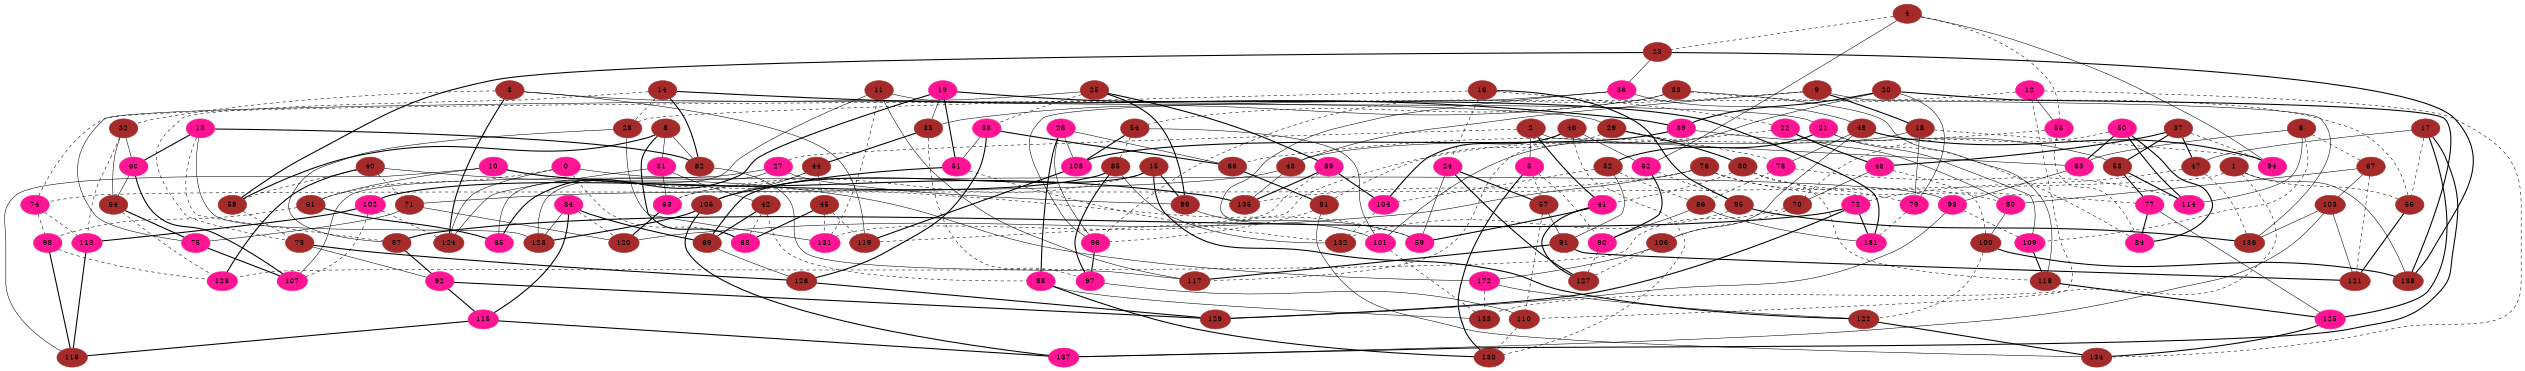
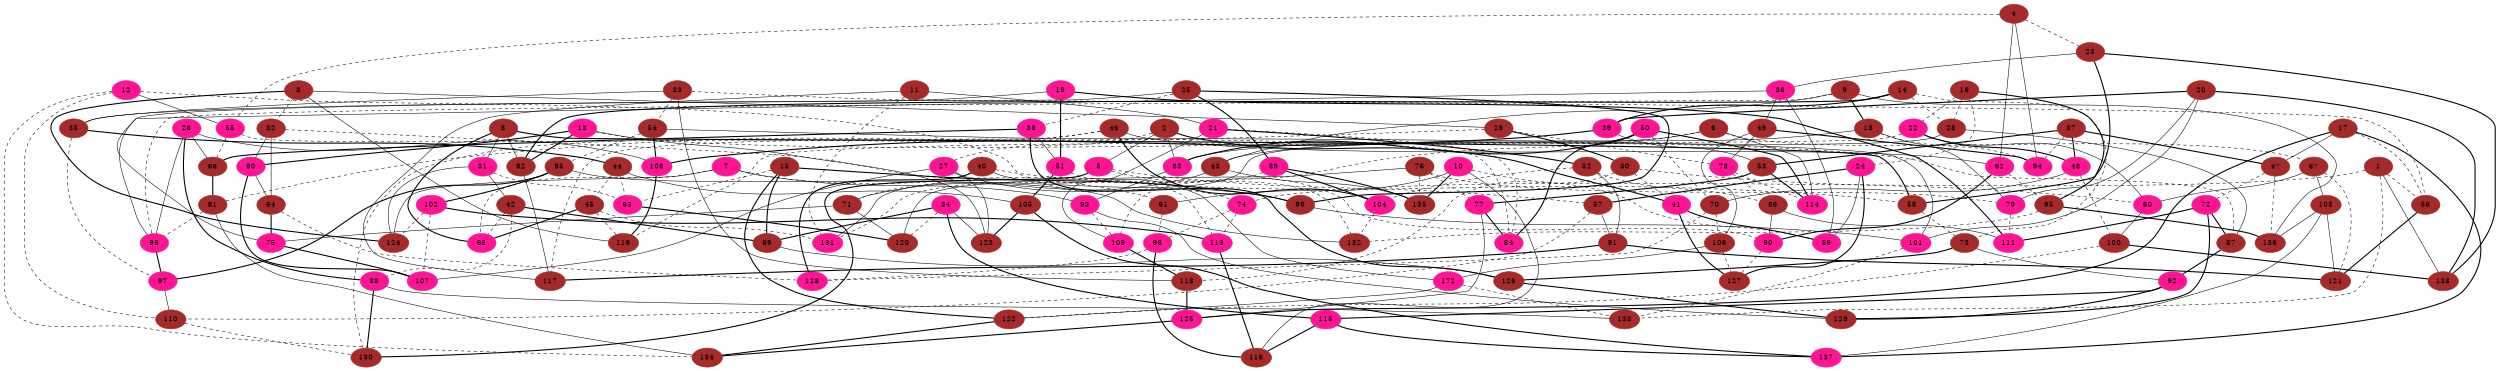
(566, 167) -> (726, 167)
(664, 186) -> (555, 186)
(499, 243) -> none
(1871, 243) -> (2009, 243)
